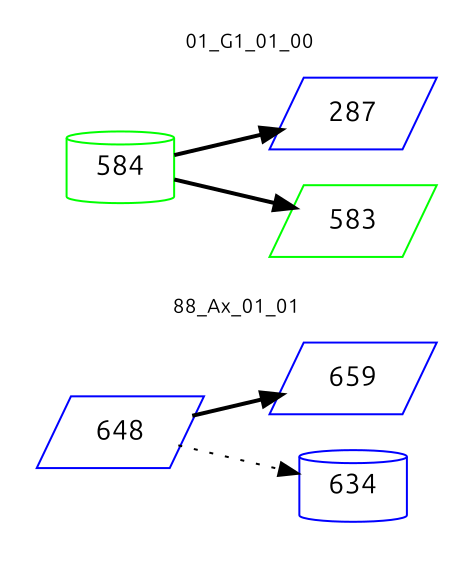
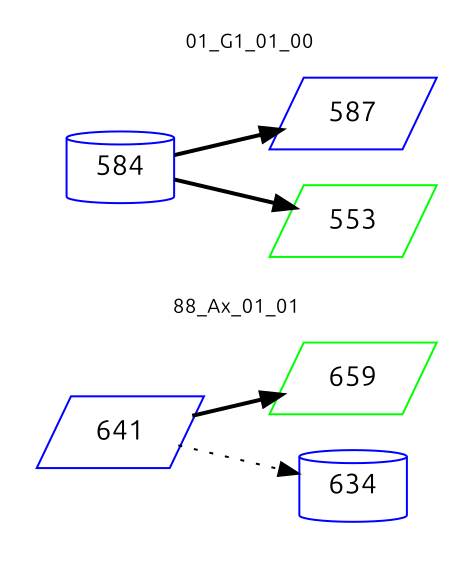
(353, 114) -> (353, 114)
(120, 167) -> (120, 167)
(353, 221) -> (353, 221)
(353, 378) -> (353, 378)
(120, 432) -> (120, 432)
